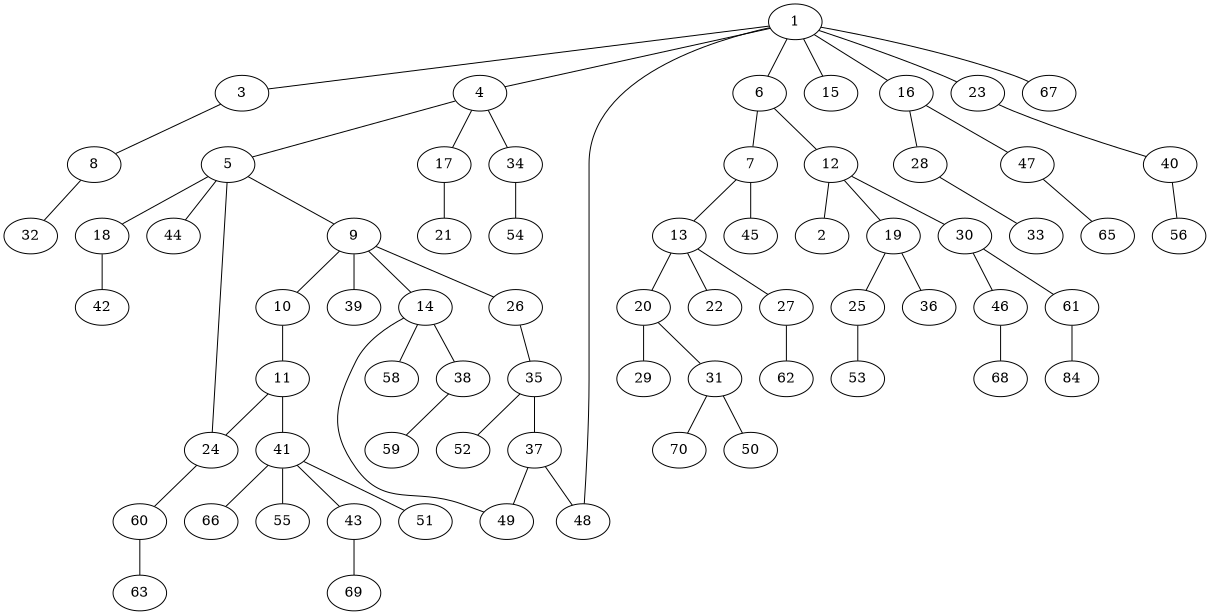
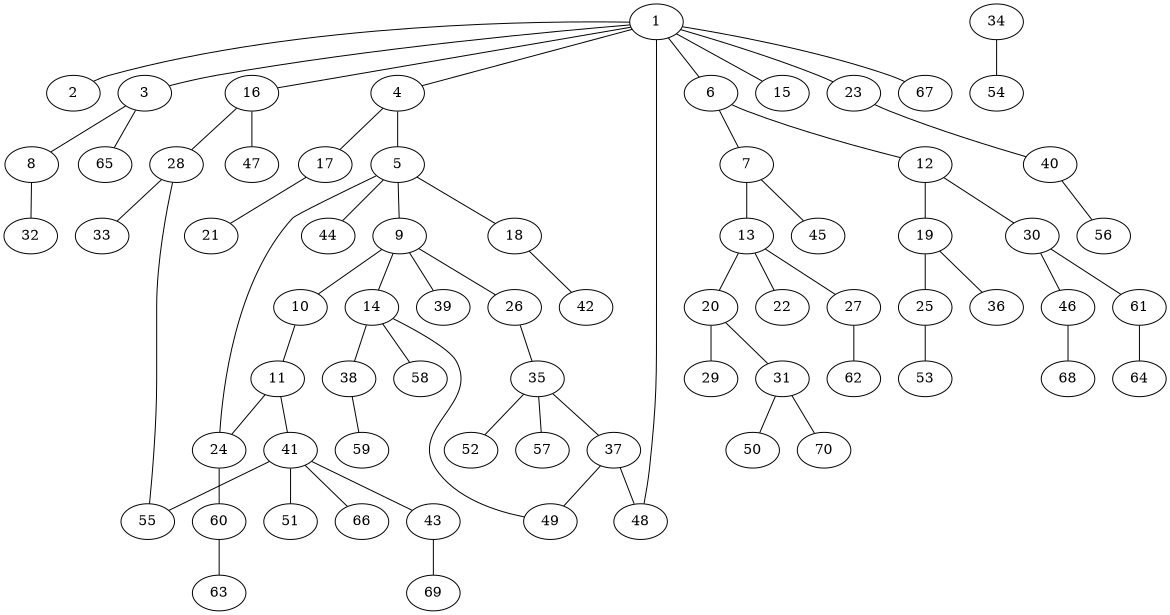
(498, 129) -> none
(827, 200) -> (359, 33)
(1068, 200) -> (125, 129)
none -> (157, 343)
(1072, 379) -> (1139, 379)
none -> (542, 450)
